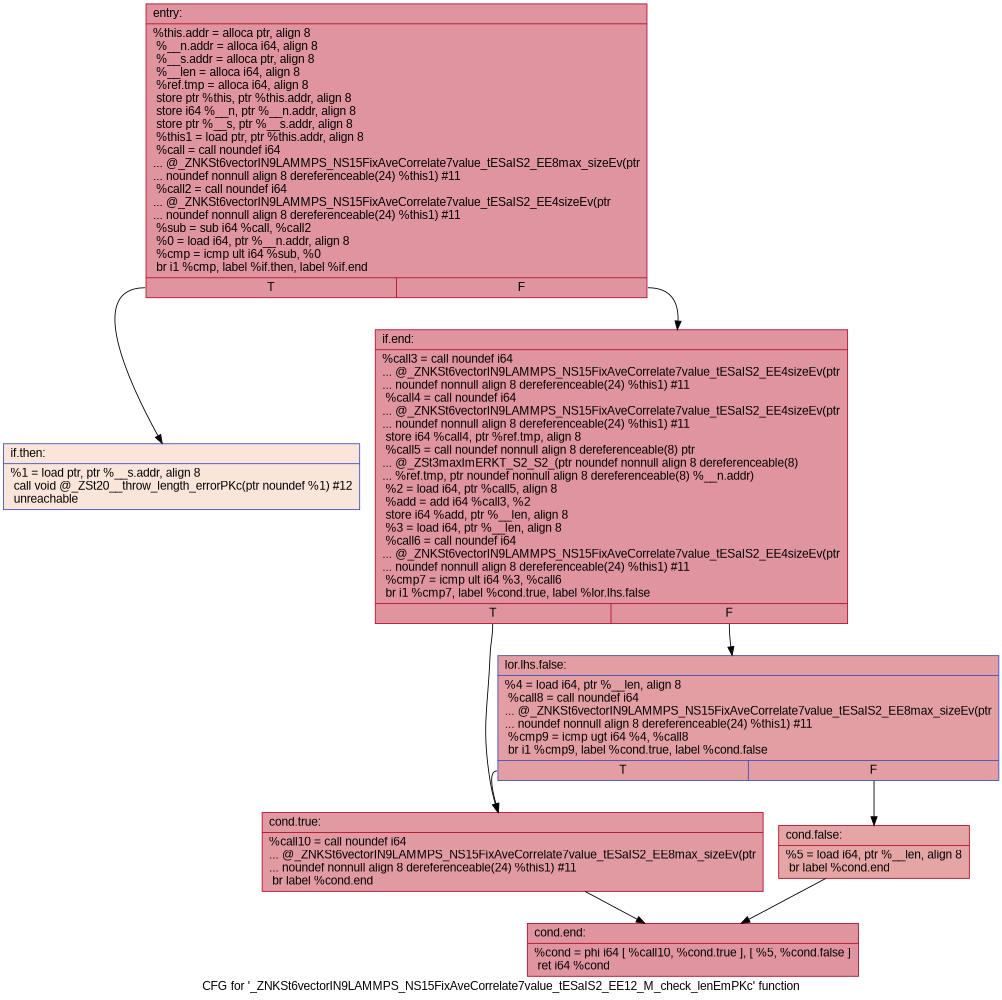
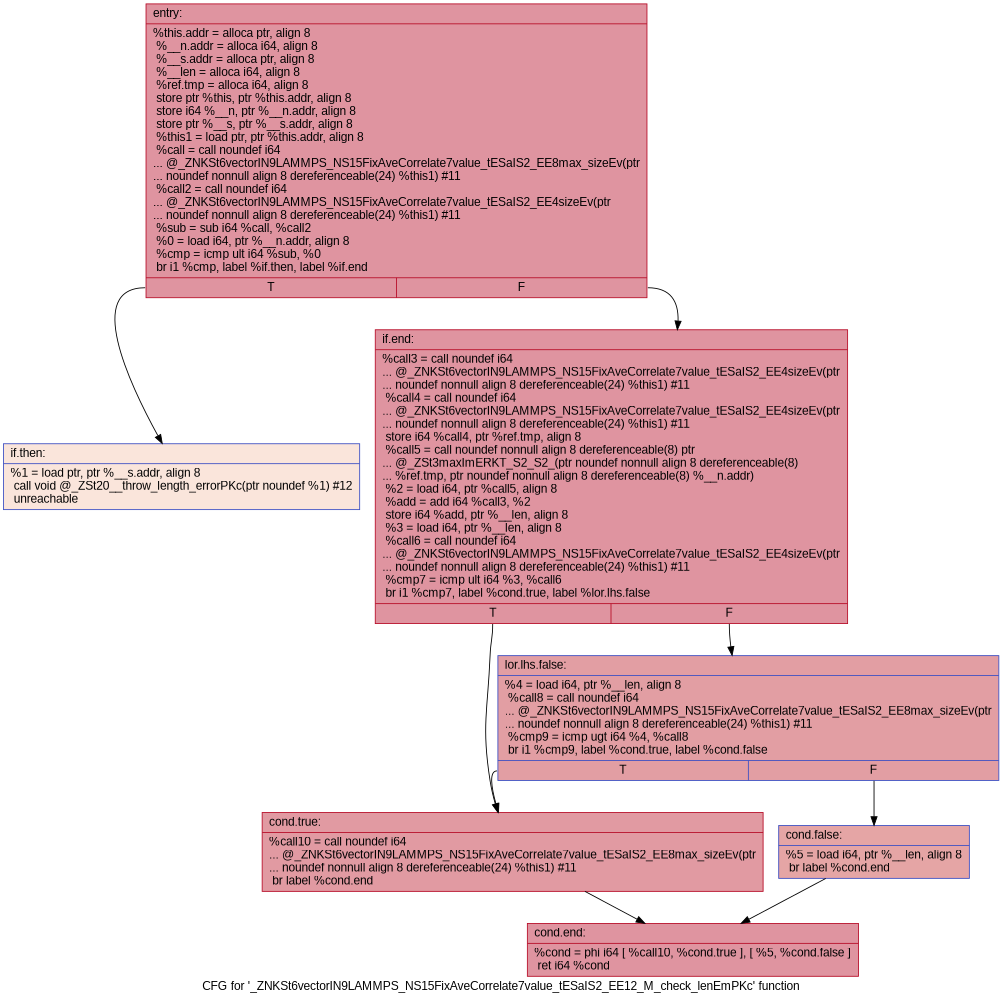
(874, 852) -> (874, 852)
